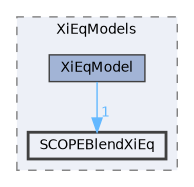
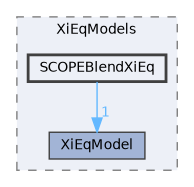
(97, 100) -> (97, 100)
